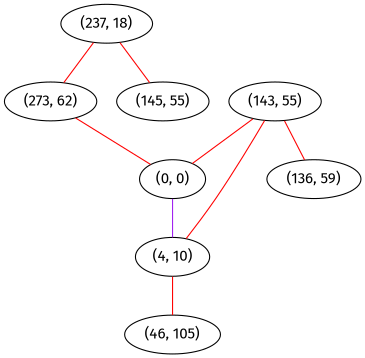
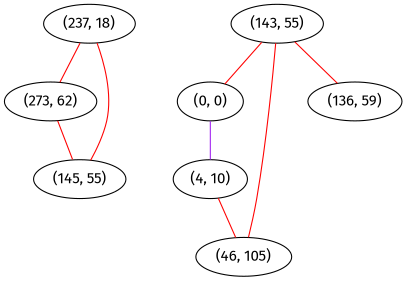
(113, 141) -> (65, 140)
(227, 181) -> (265, 141)
